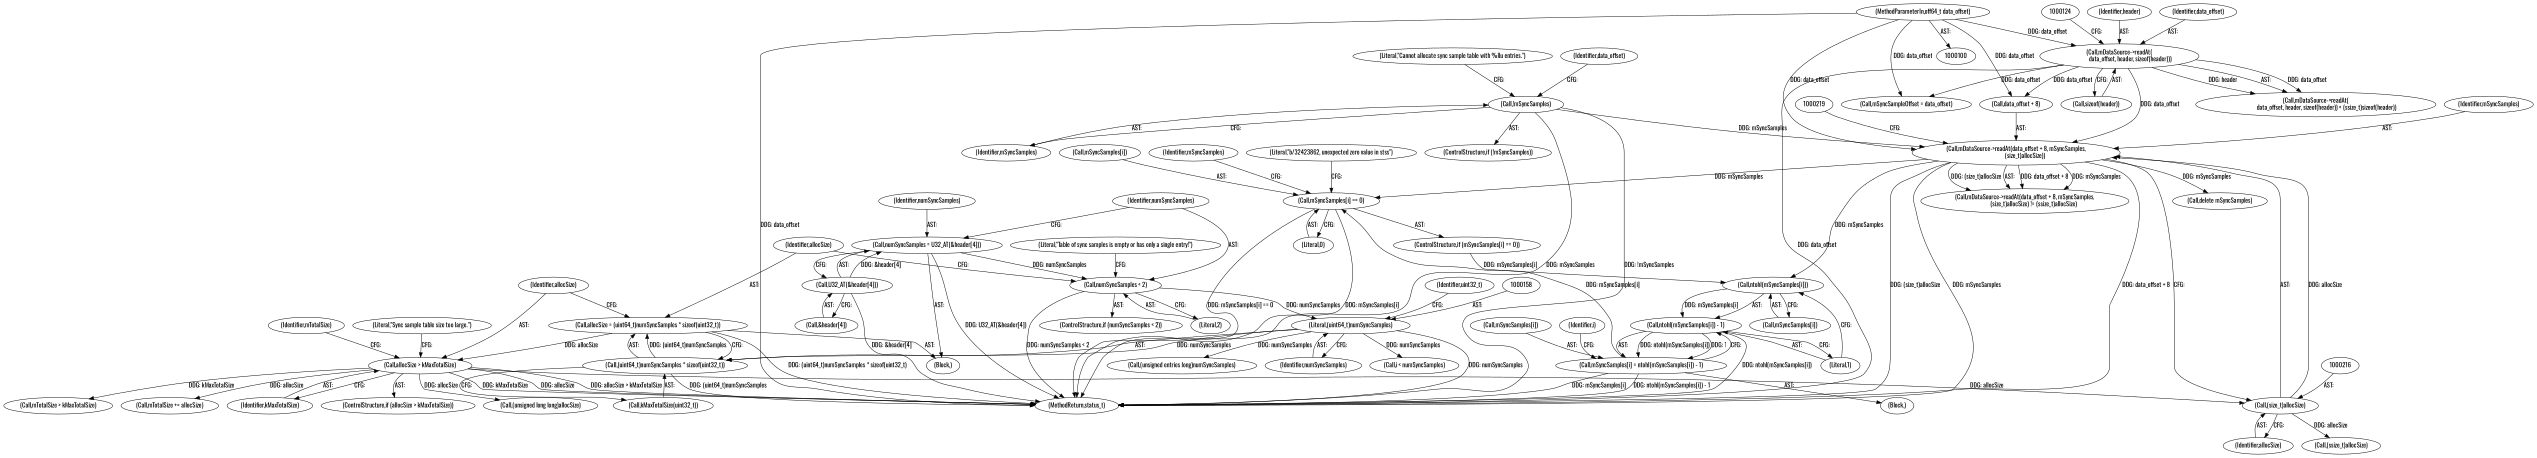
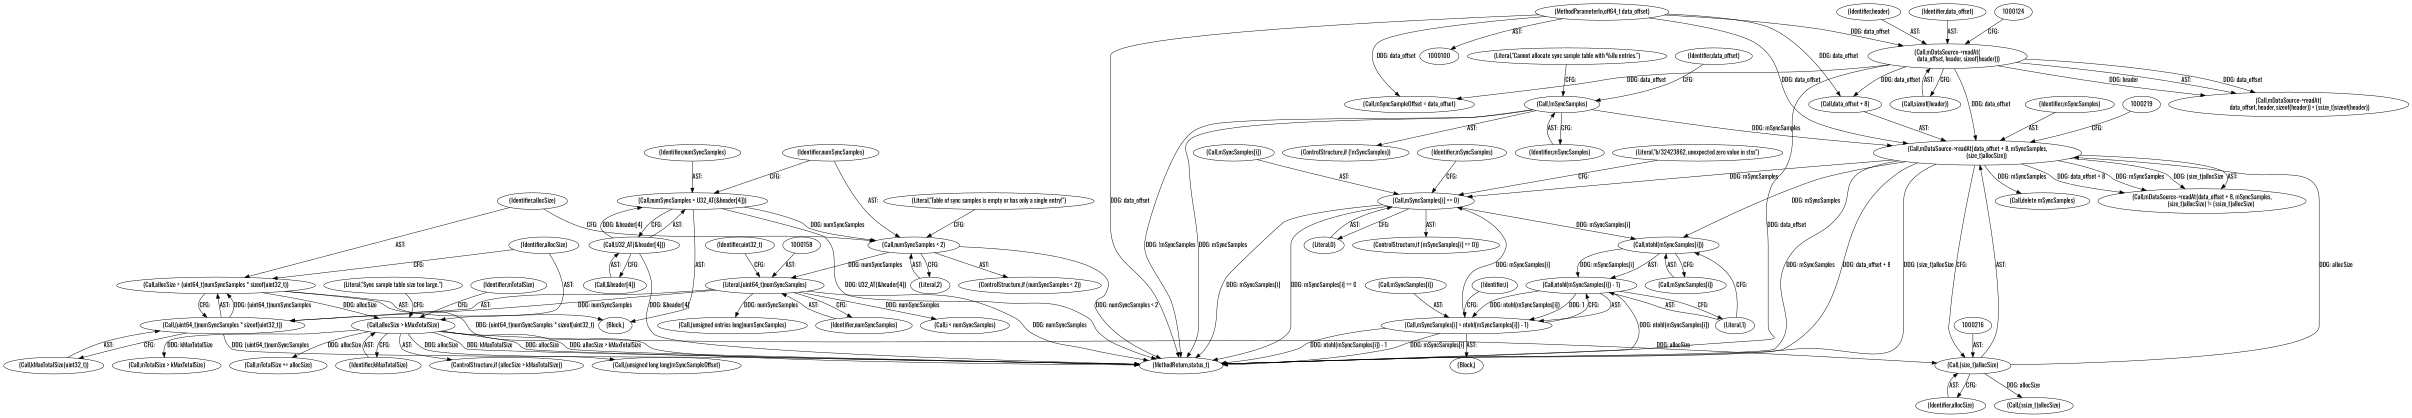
(1592, 276) -> (1545, 223)
(541, 406) -> (667, 366)
